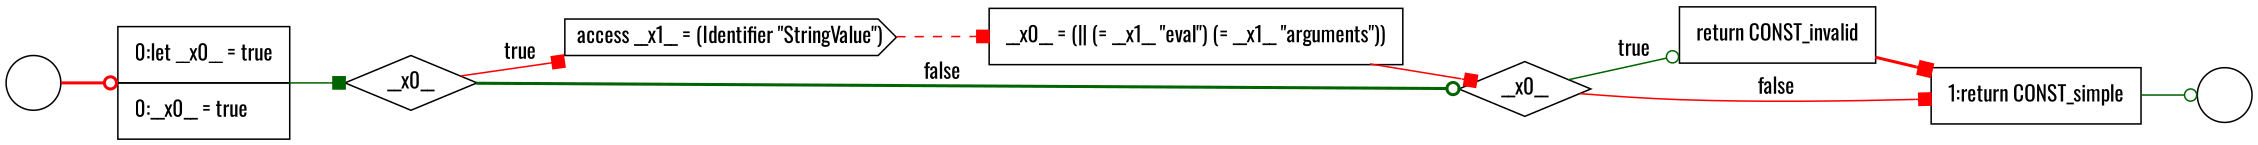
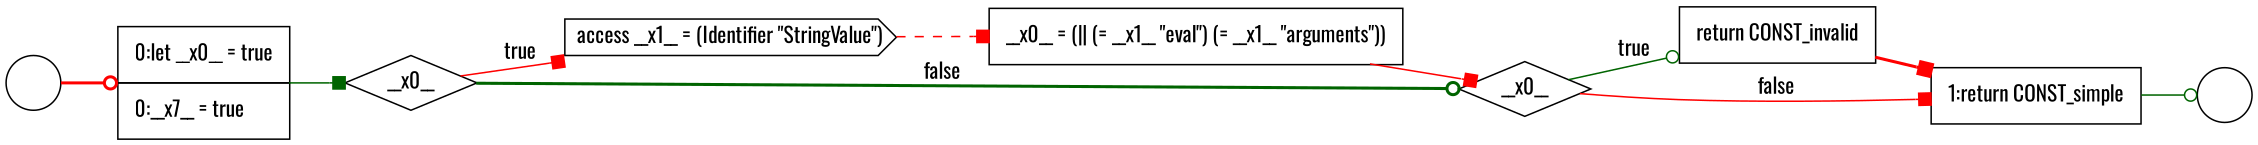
(192, 110) -> (190, 110)
